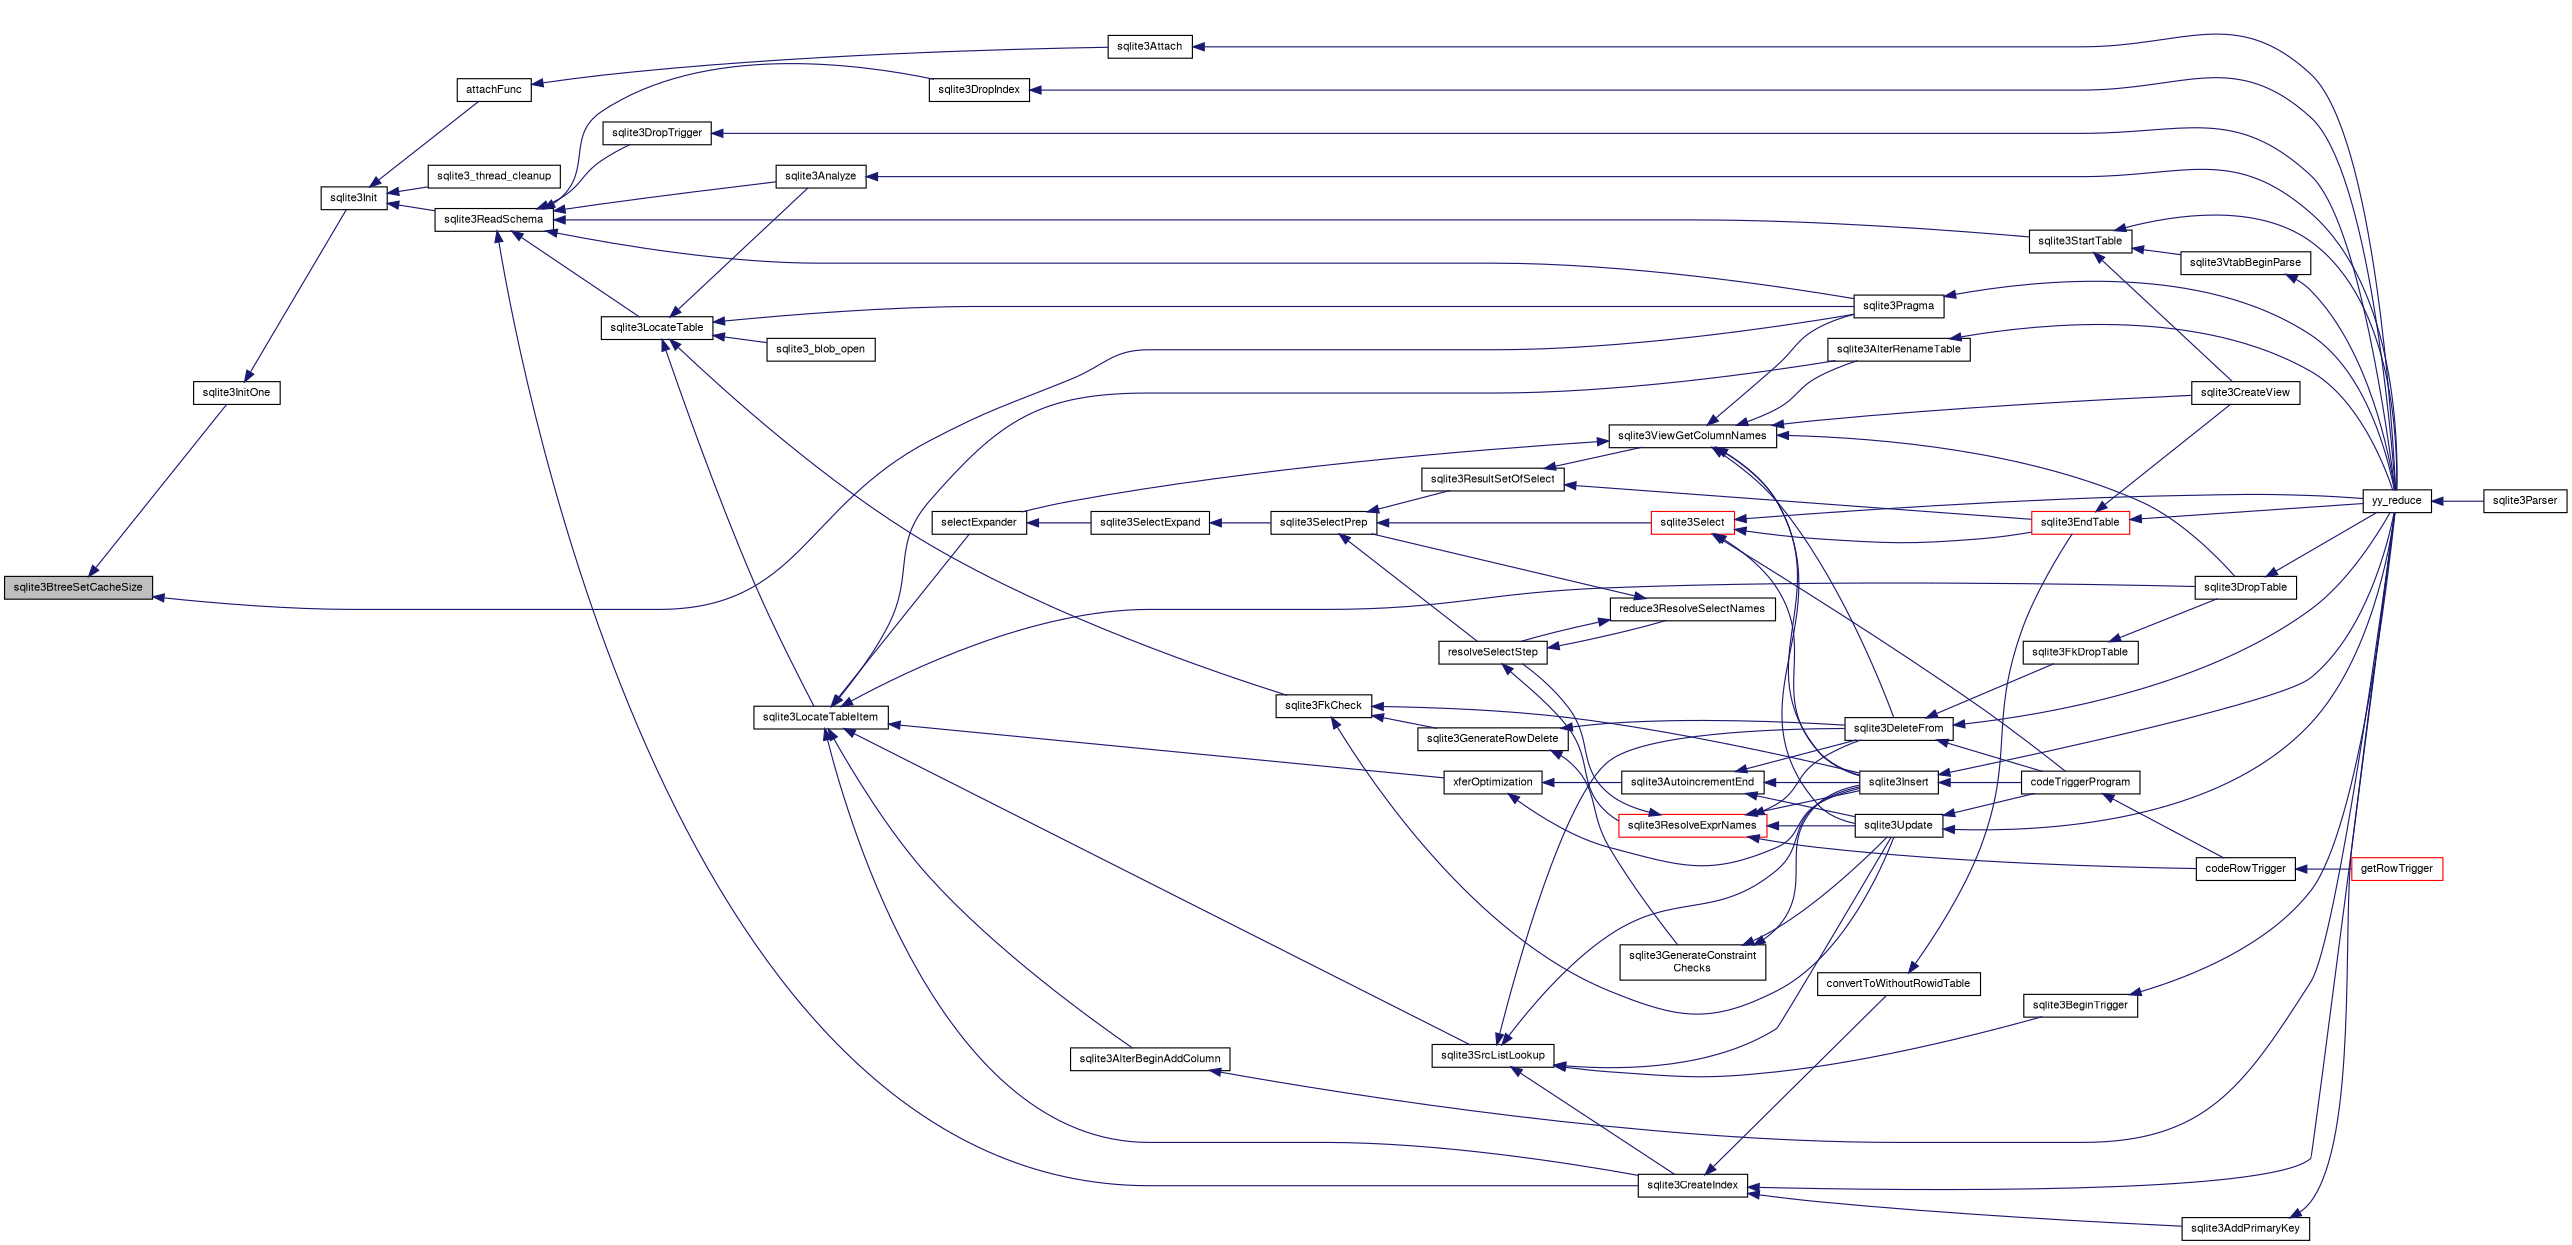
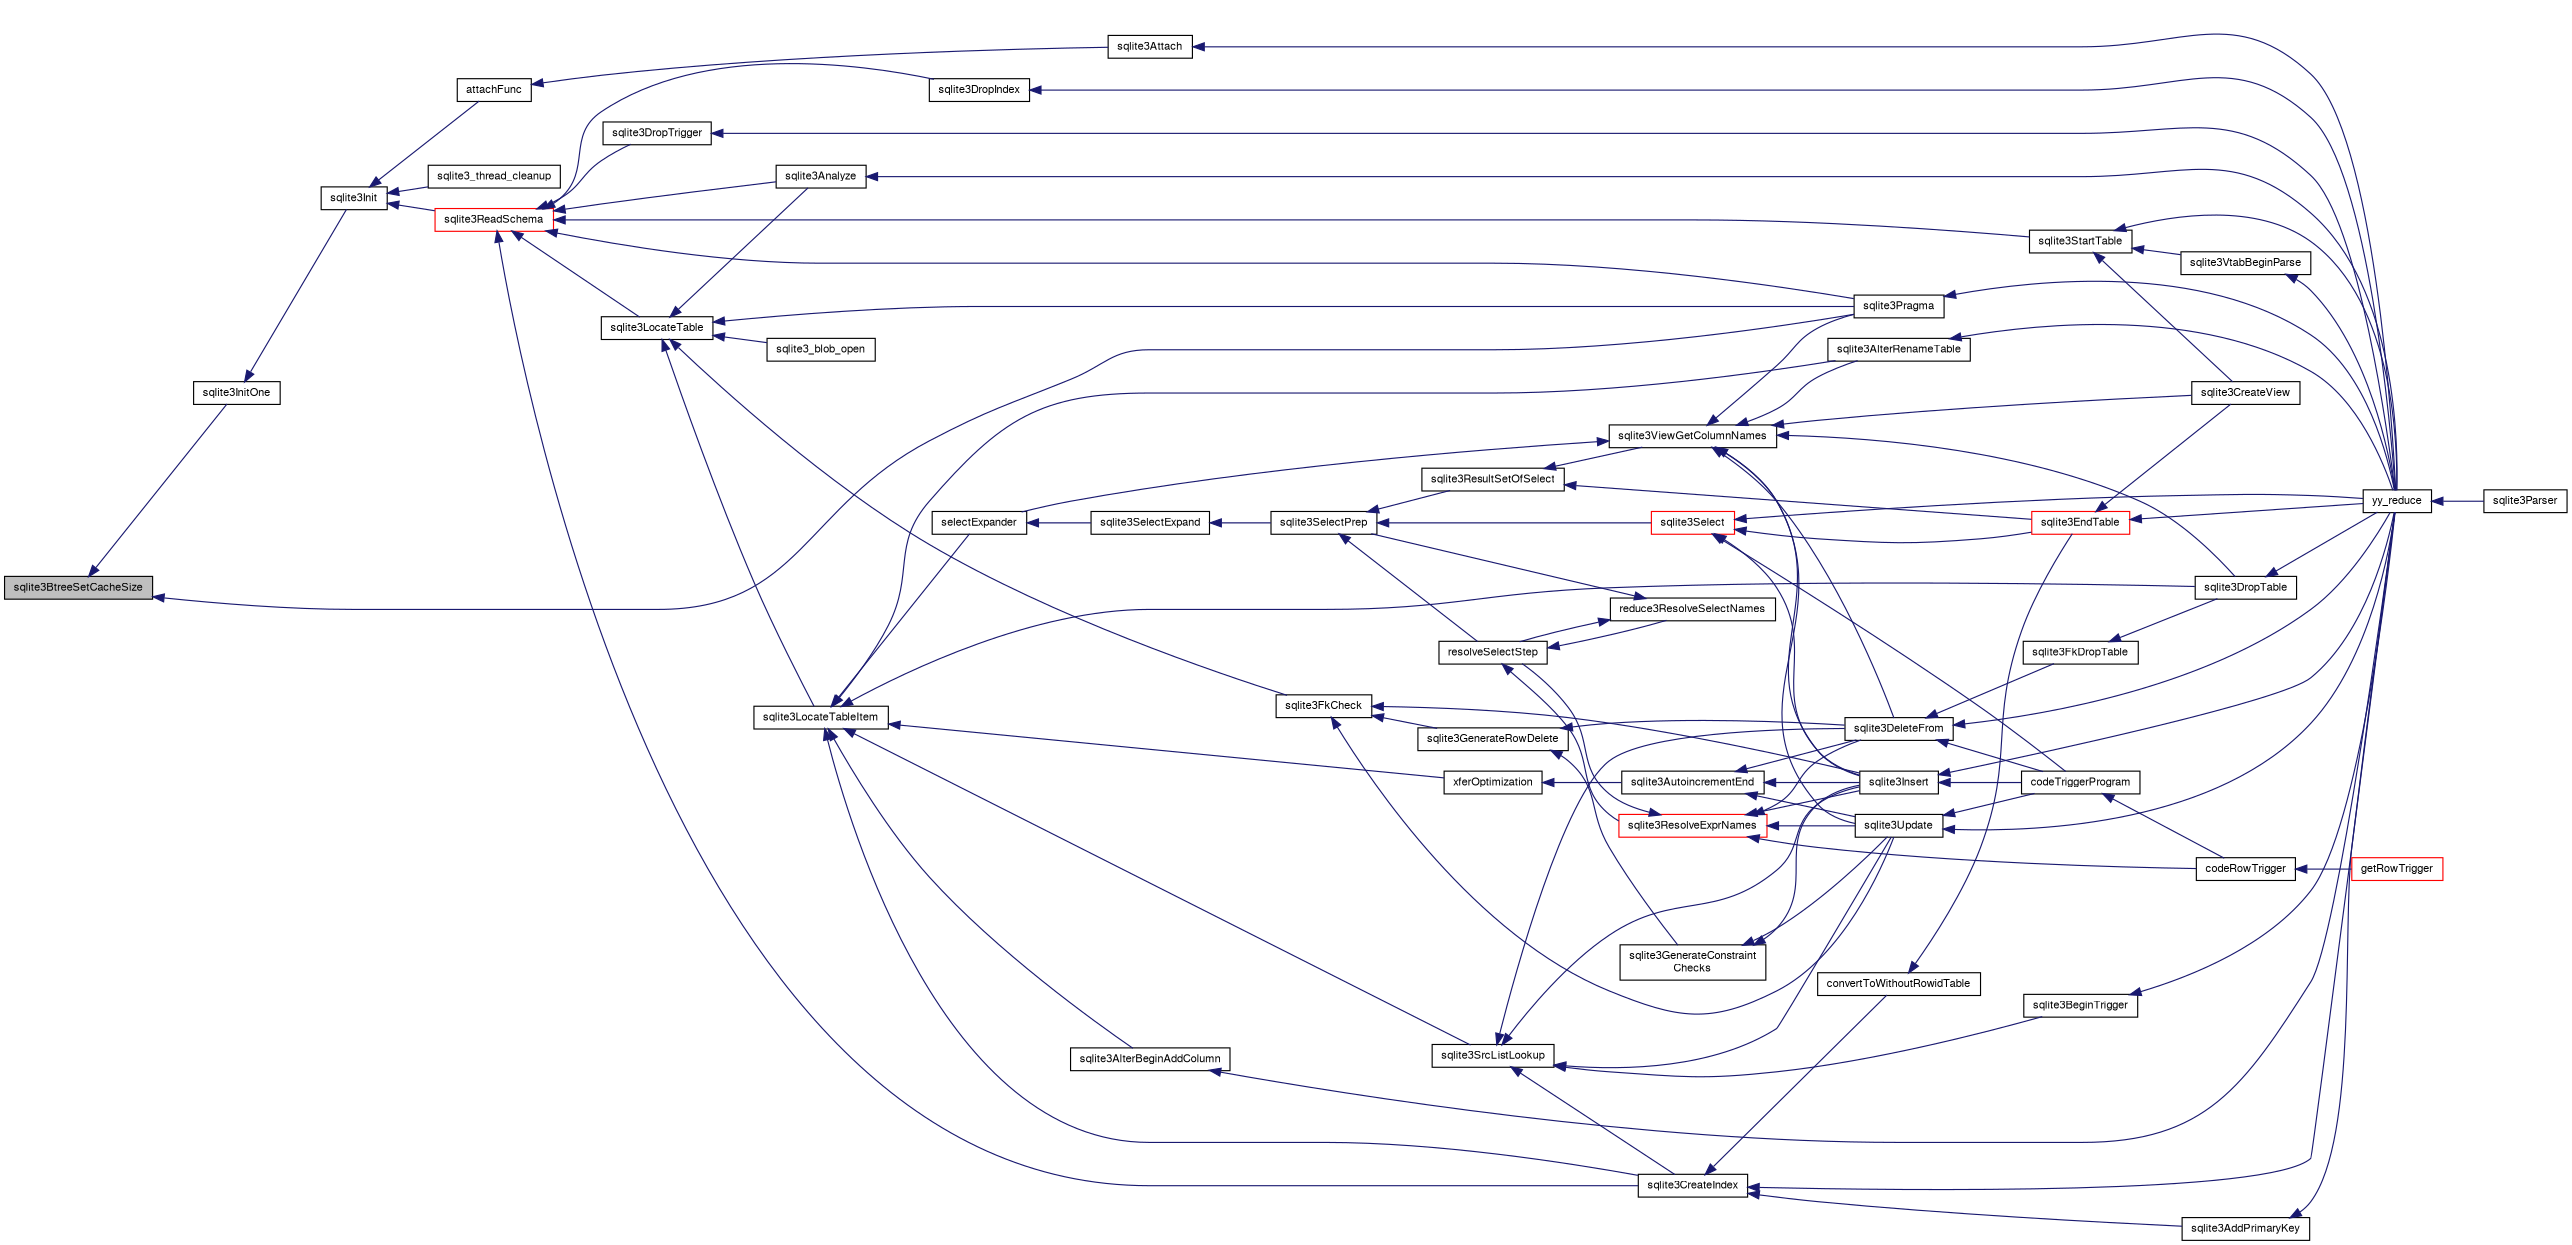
(494, 220) -> (494, 220)
(1694, 866) -> none
